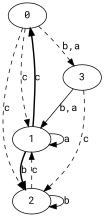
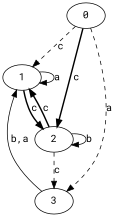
(71, 47) -> (109, 108)
(35, 81) -> none
(4, 106) -> (71, 74)
(80, 143) -> (54, 167)
(24, 170) -> (34, 108)
(32, 174) -> (42, 111)
